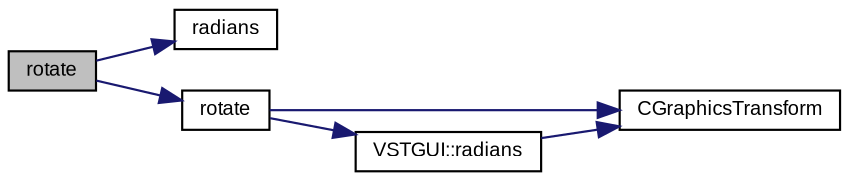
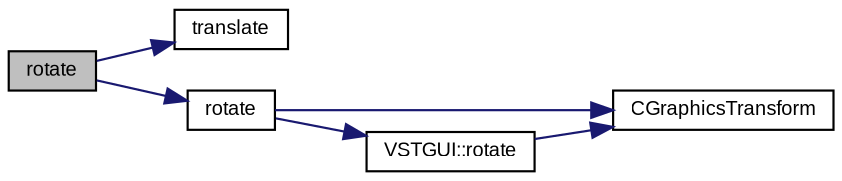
(226, 29) -> (231, 29)
(448, 152) -> (451, 152)
